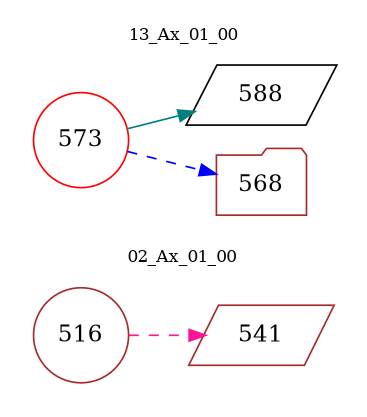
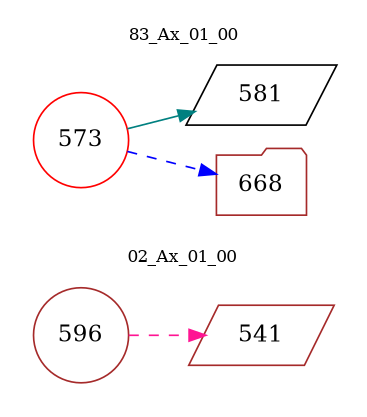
(184, 36) -> (184, 36)
(261, 95) -> (261, 95)
(261, 185) -> (261, 185)
(81, 335) -> (81, 335)
